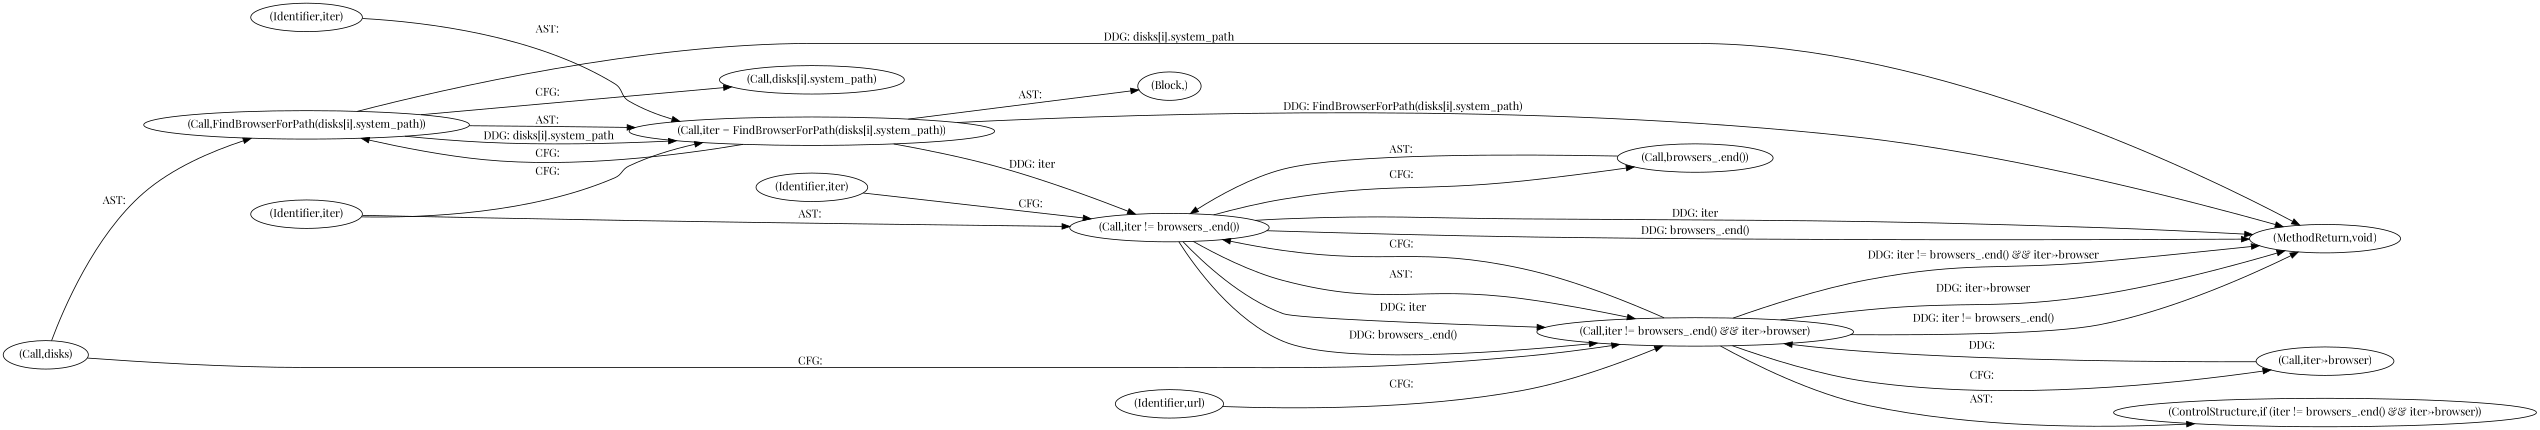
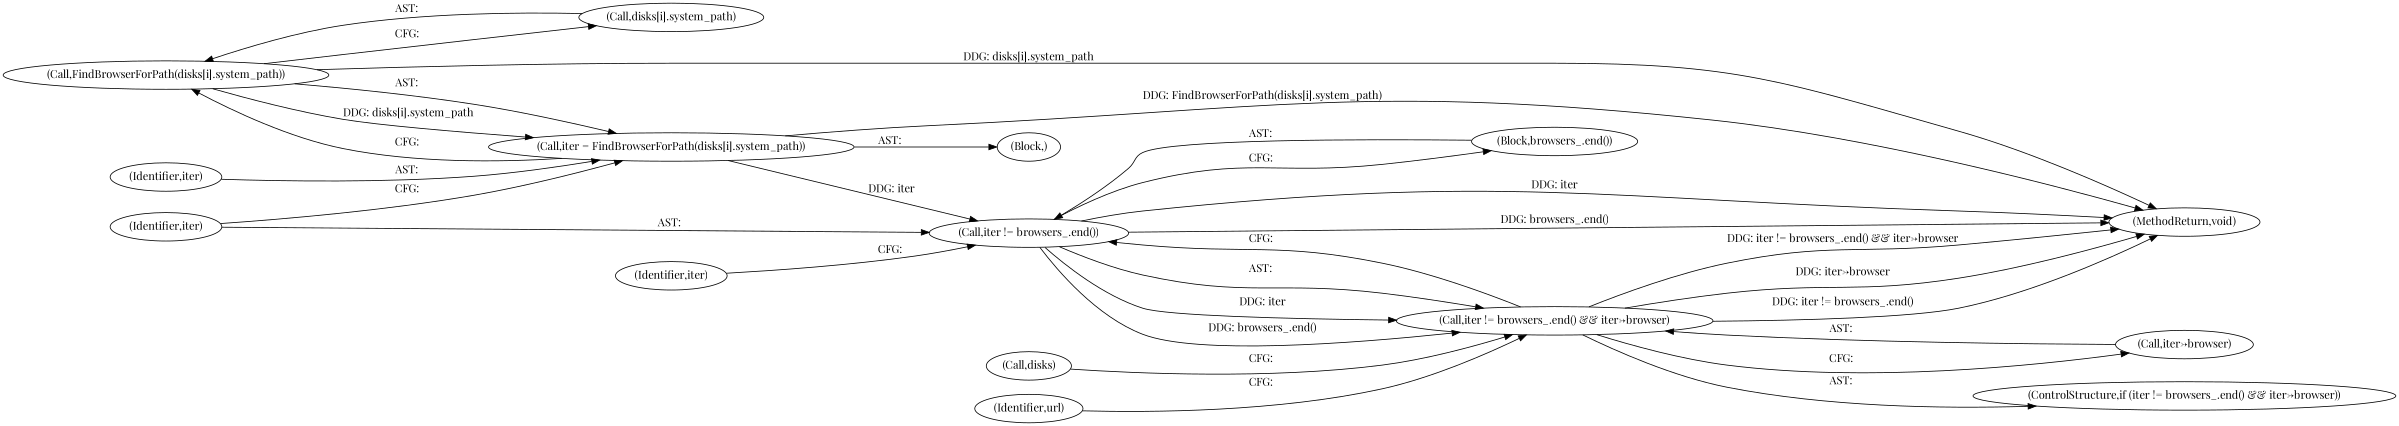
(1695, 158) -> (1555, 141)
(122, 215) -> (395, 19)
(1983, 346) -> (1843, 329)
